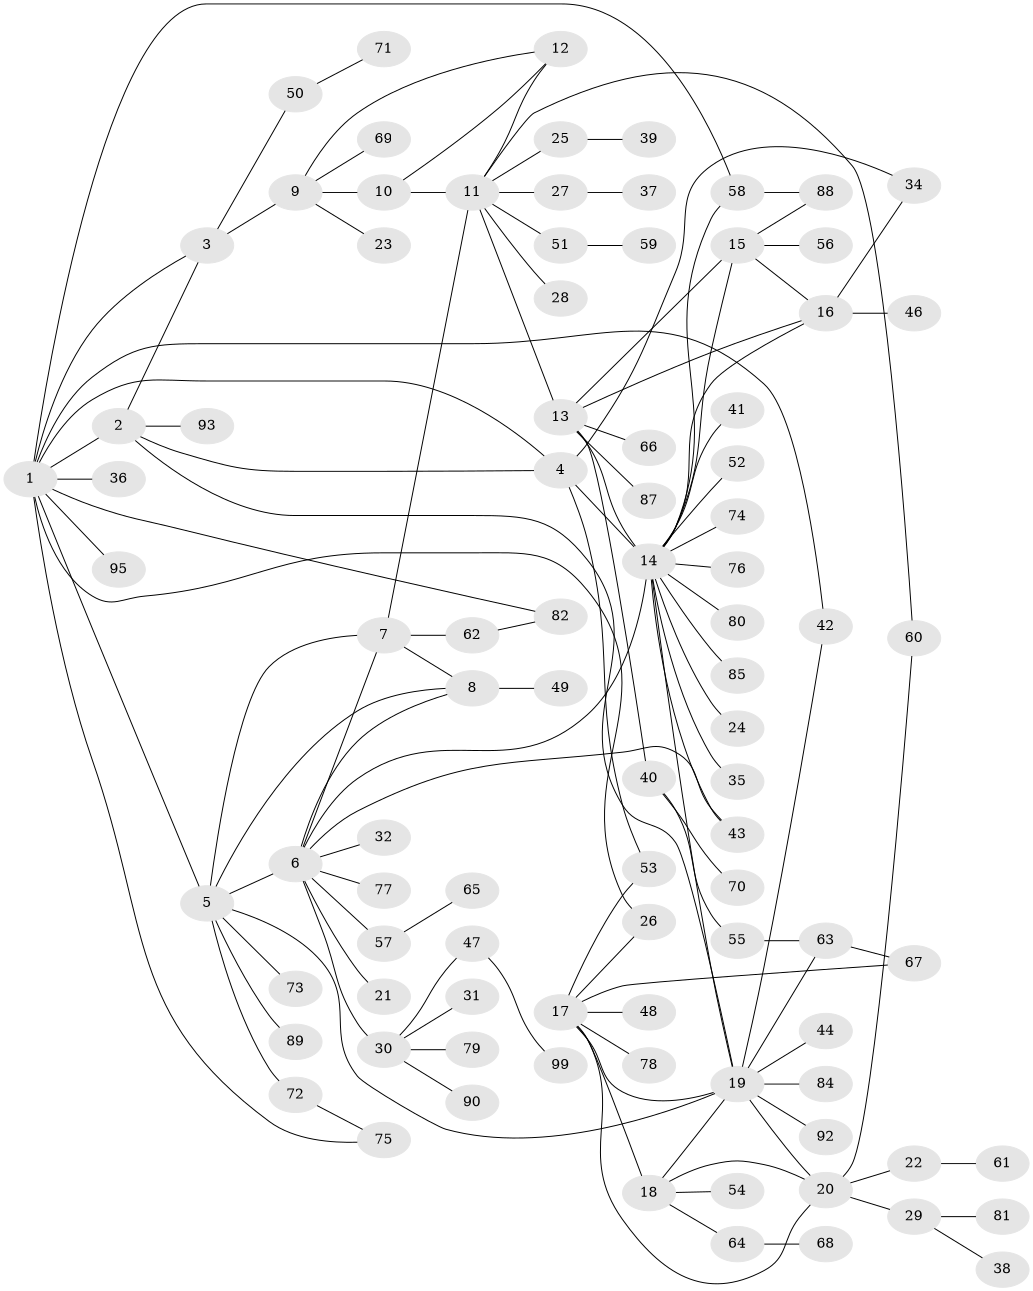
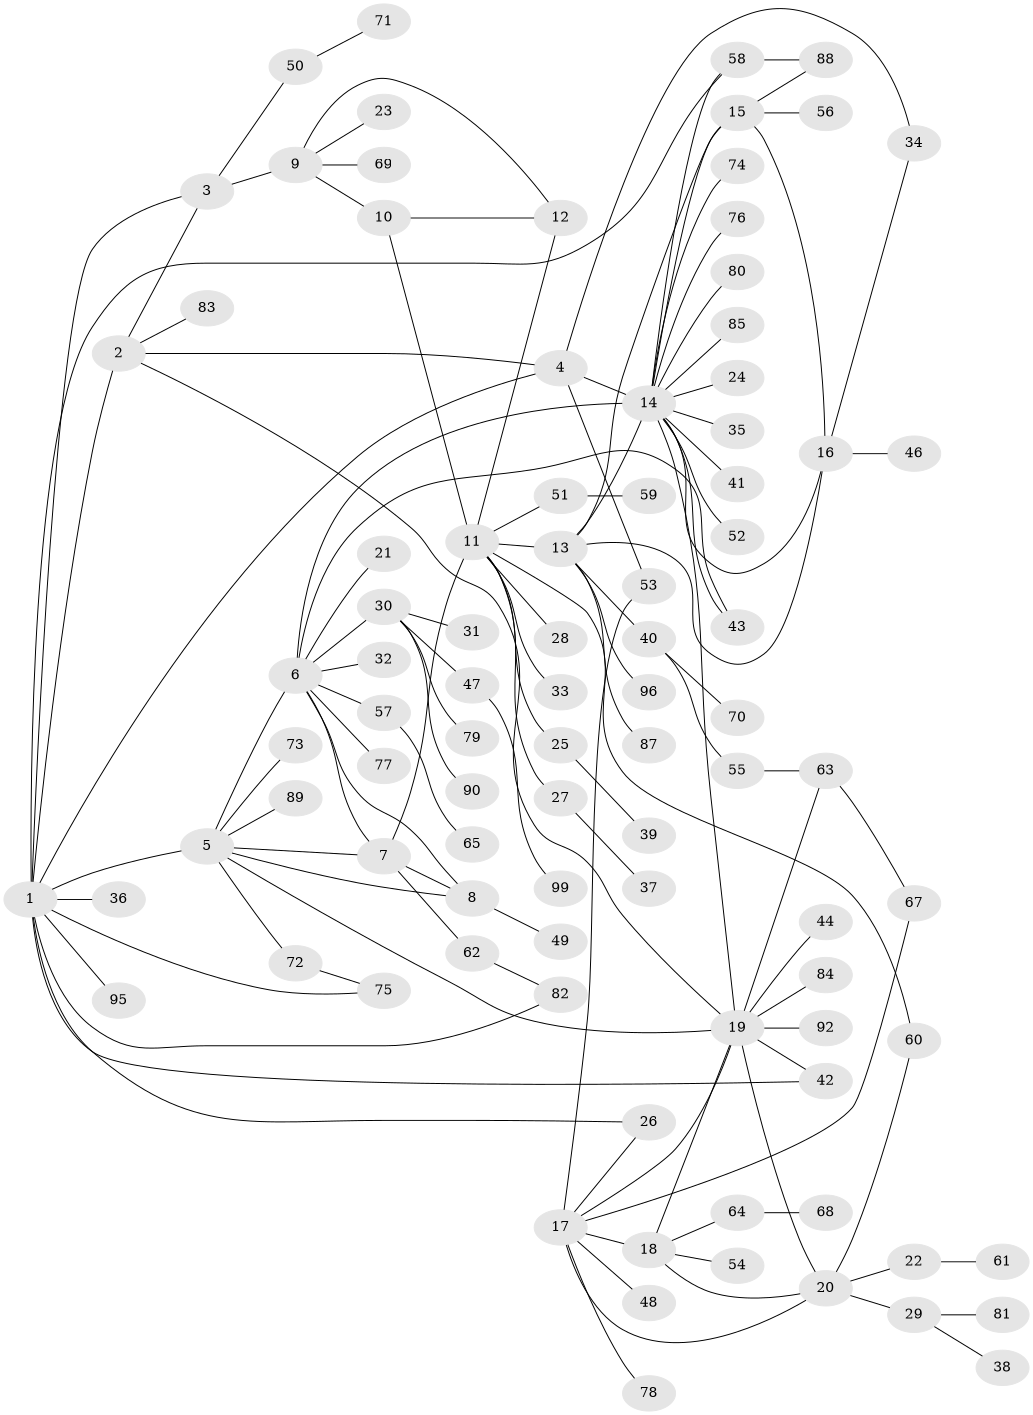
(207, 426) -> (207, 308)
(649, 448) -> (649, 692)
none -> (561, 692)
